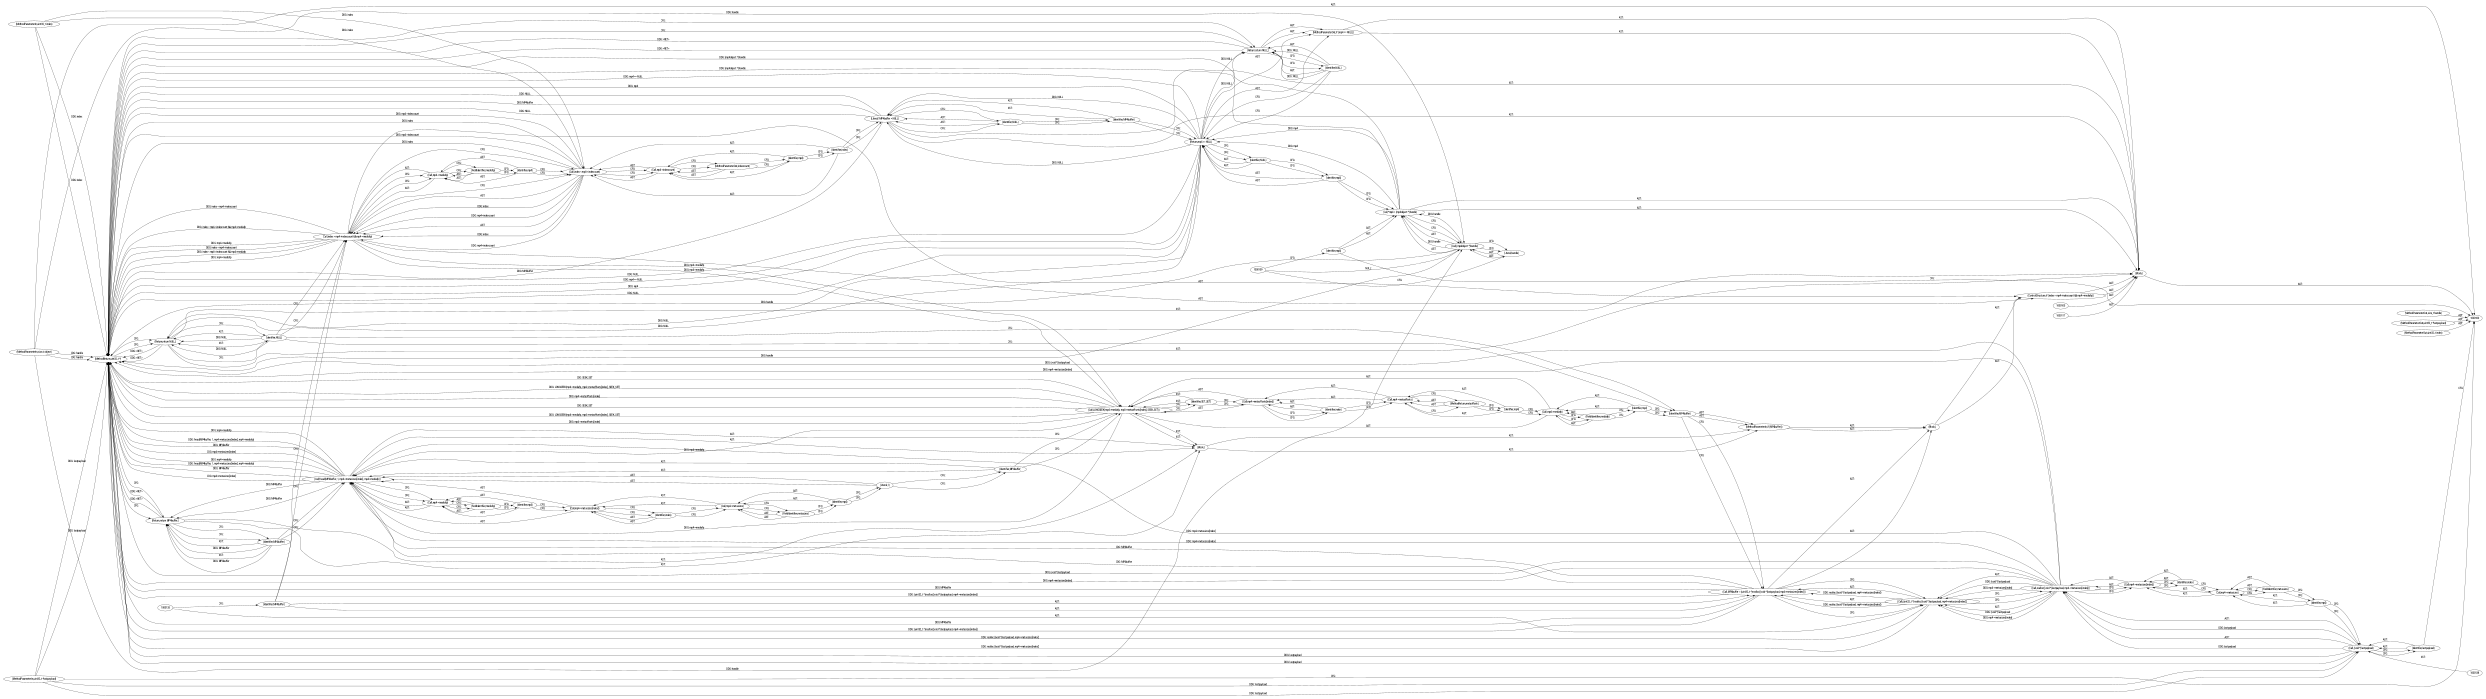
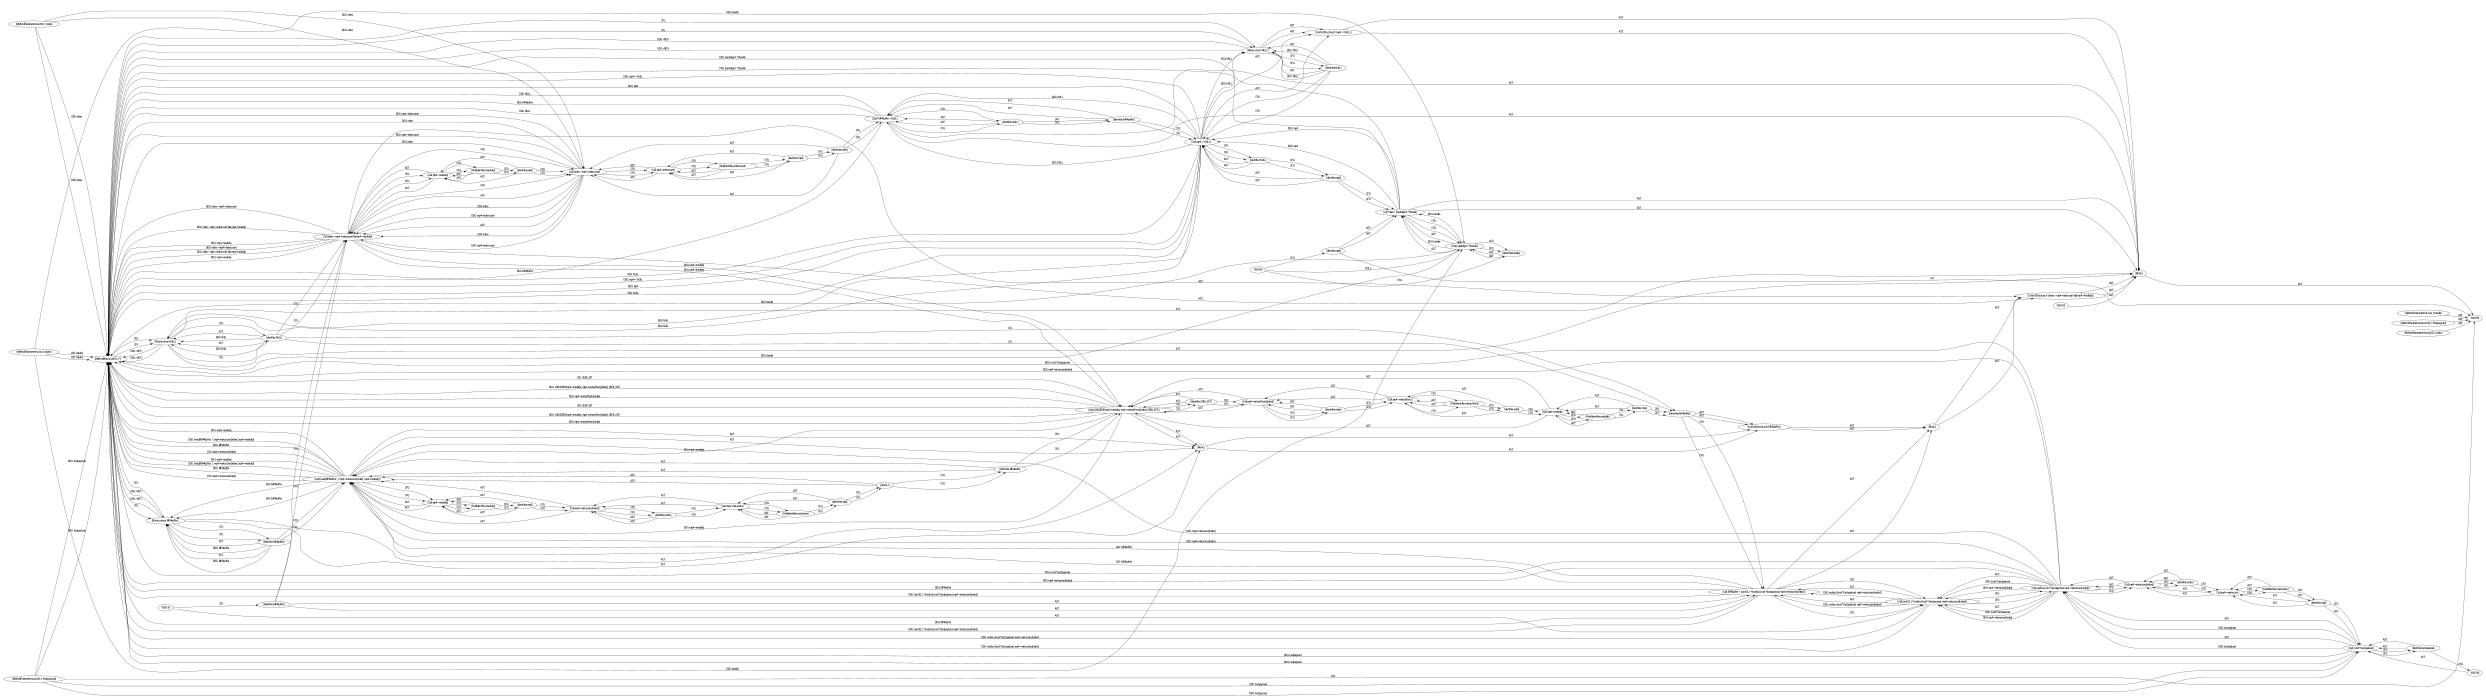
(1250, 6) -> none
(1333, 33) -> (1333, 33)
(885, 119) -> (885, 119)
(1201, 142) -> (1201, 142)
(732, 166) -> (732, 166)
(1511, 253) -> (1511, 253)
(2061, 316) -> none
(1201, 402) -> (1201, 402)
(1465, 404) -> (1465, 404)
(1764, 427) -> (1764, 427)
(2449, 484) -> (2449, 661)
